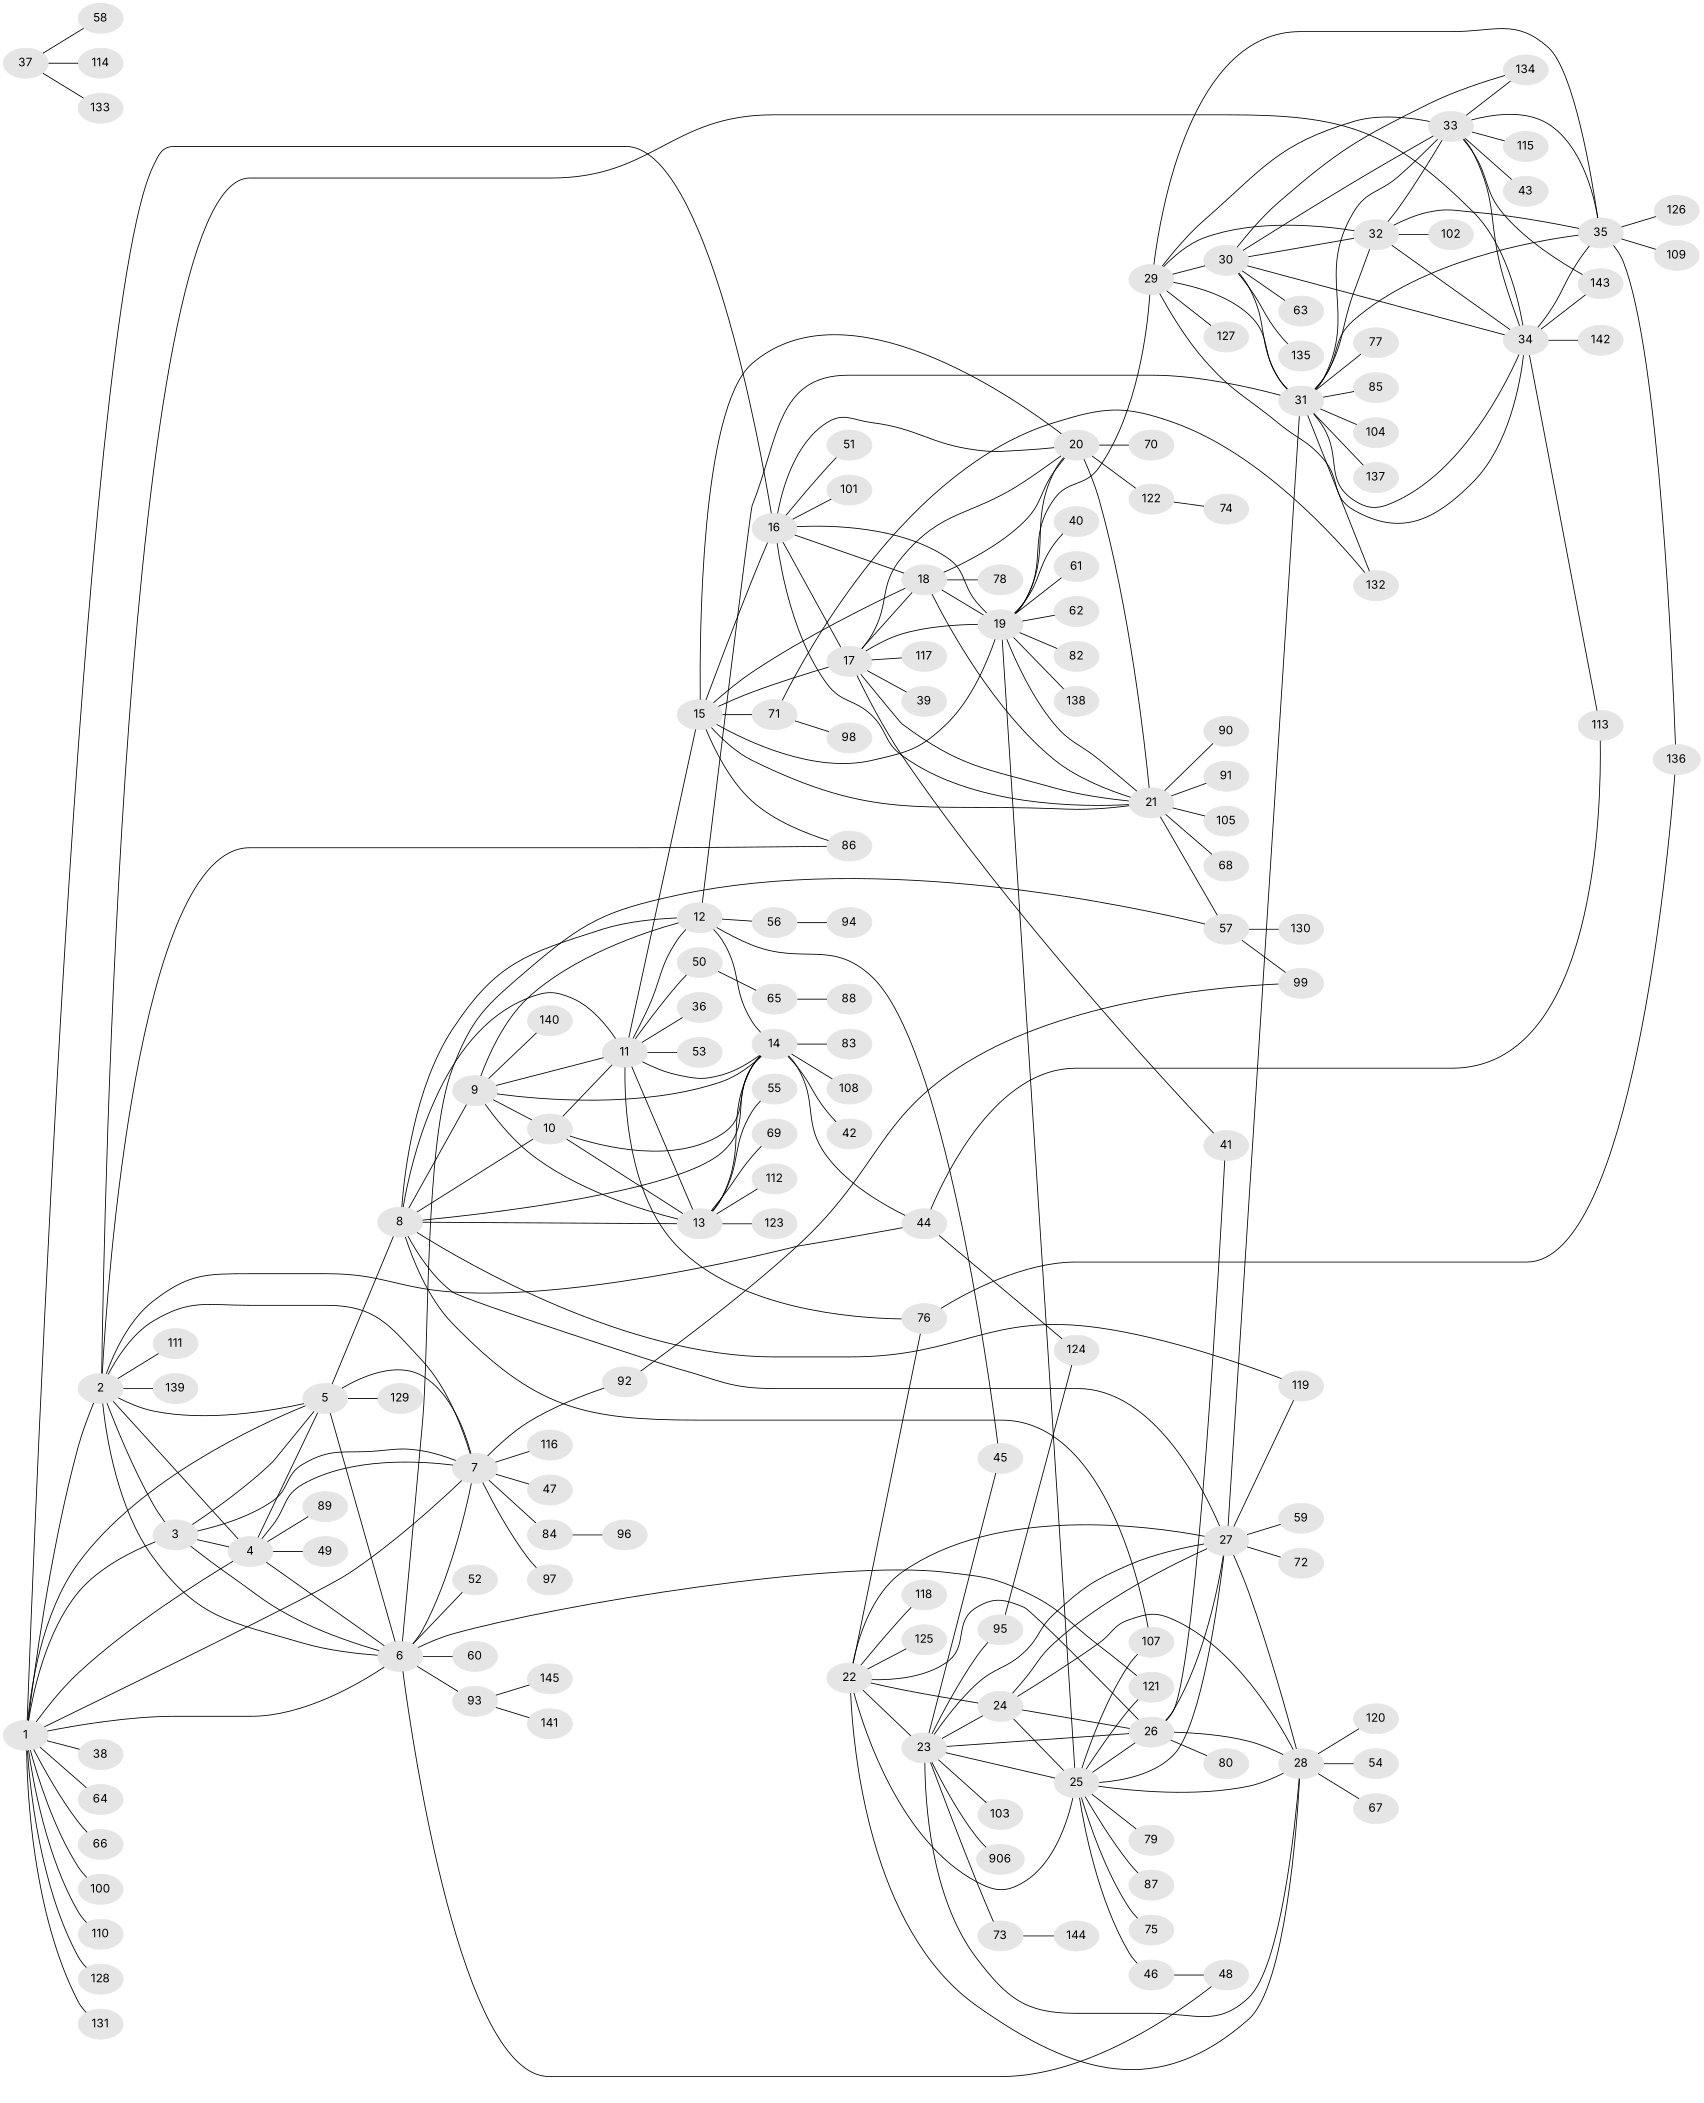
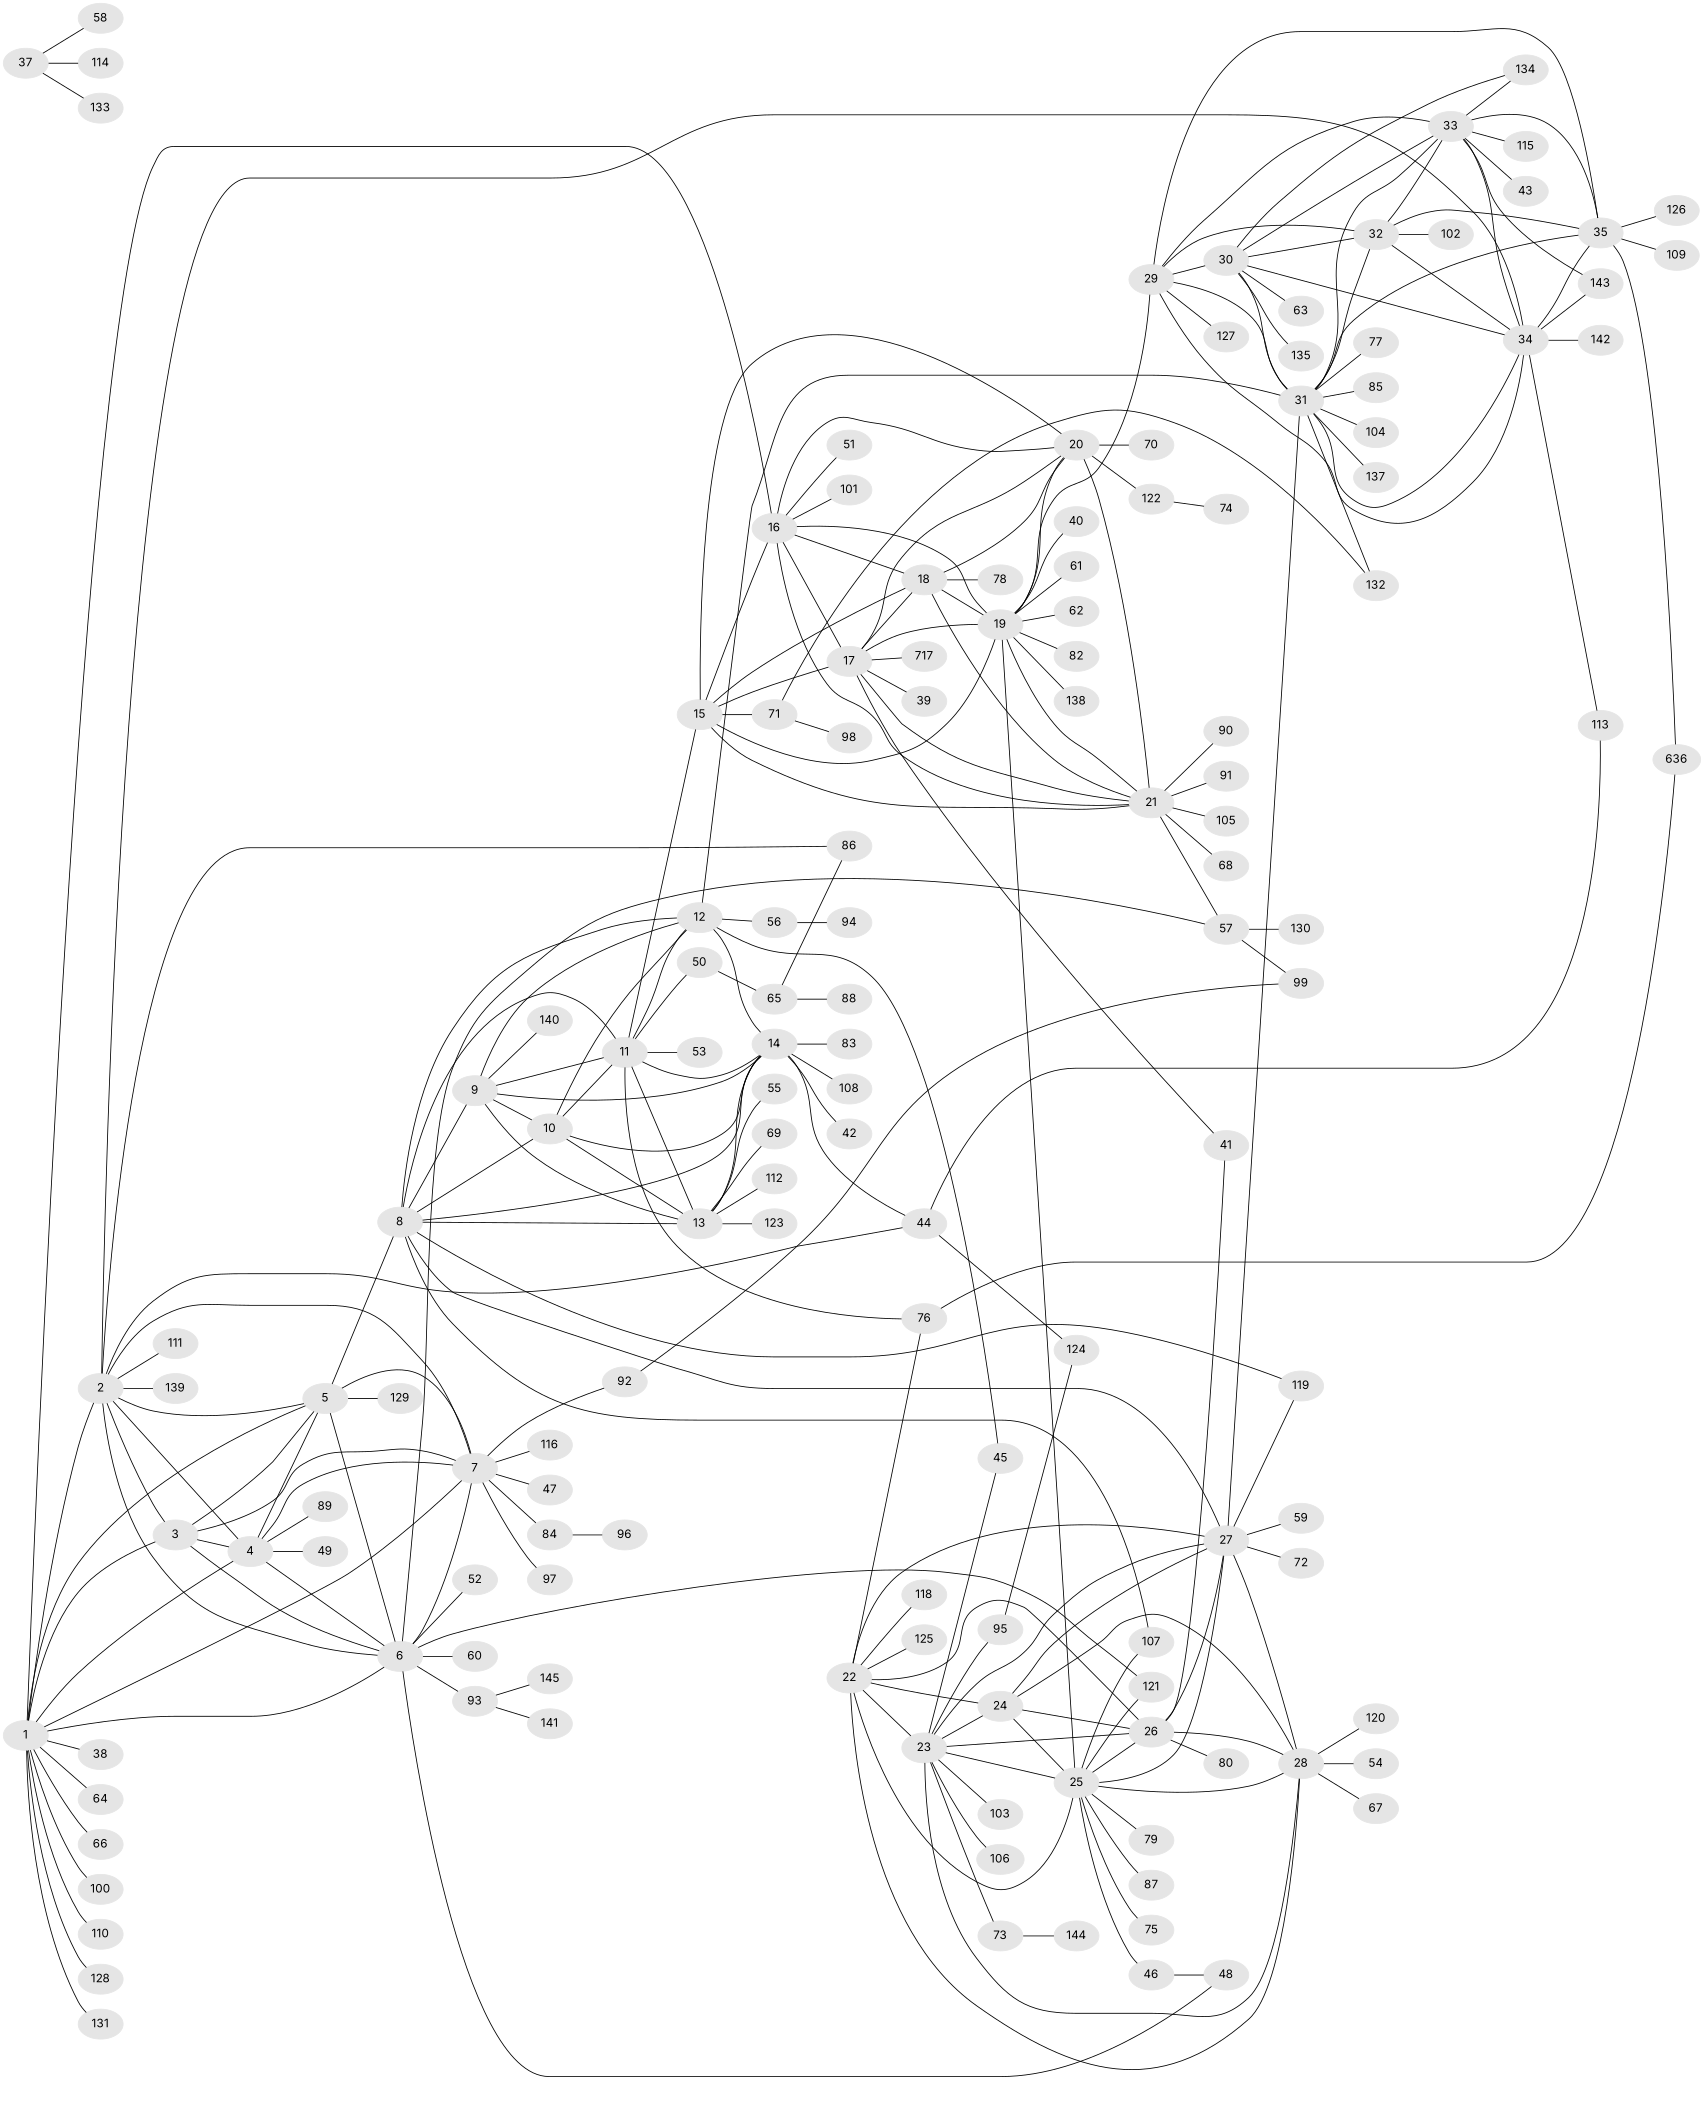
(924, 656) -> (924, 656)
(1677, 760) -> (1677, 760)
(752, 801) -> (809, 929)
(700, 1007) -> none
none -> (612, 1016)
(1000, 1859) -> (1000, 1859)
